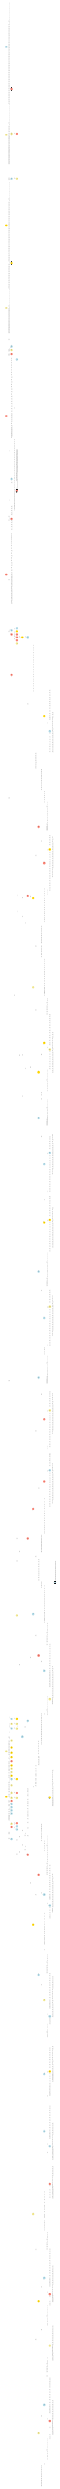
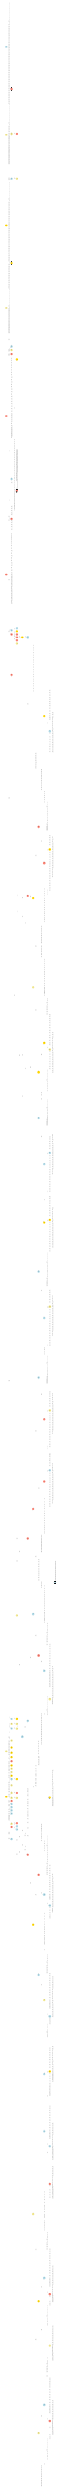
(17, 359) -> (17, 359)
